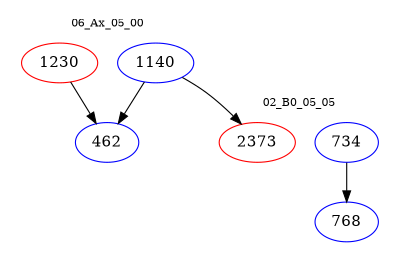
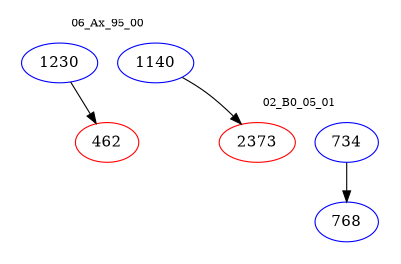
(108, 24) -> (108, 24)
(60, 63) -> (60, 63)
(134, 98) -> none
(299, 103) -> (299, 103)
(107, 142) -> (107, 142)
